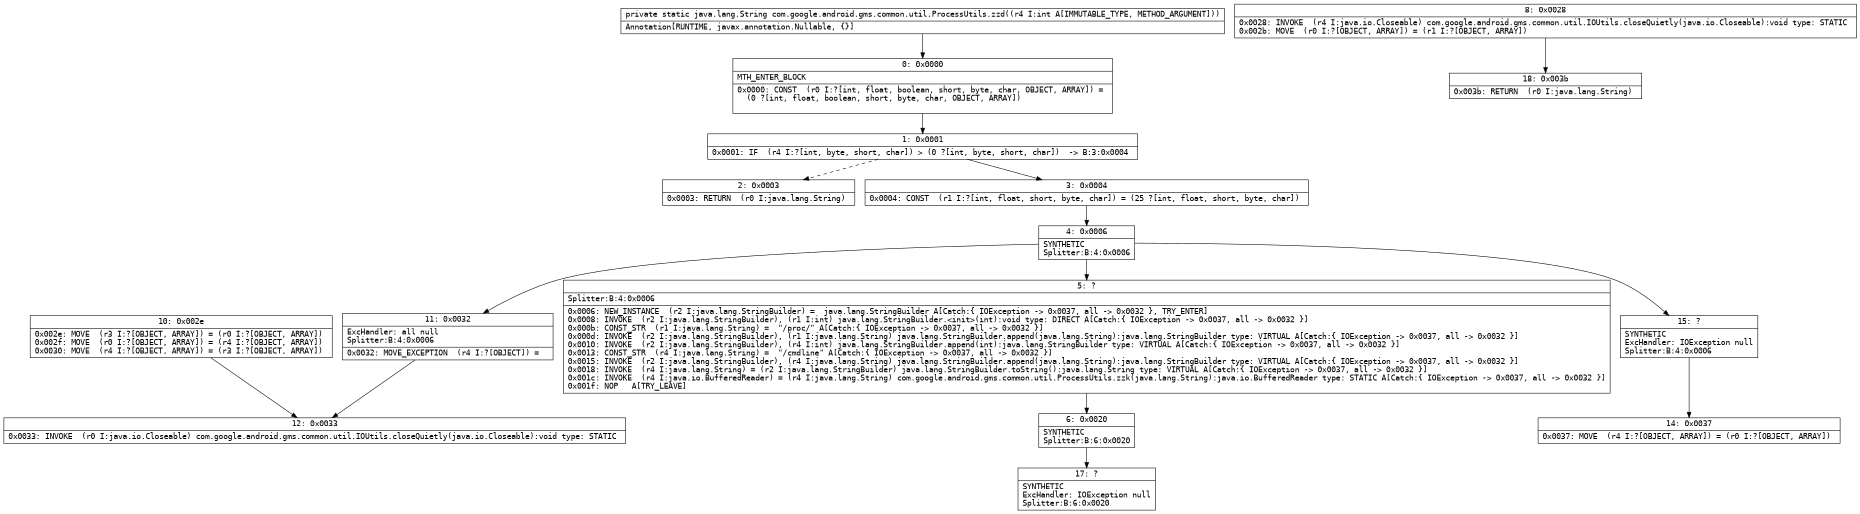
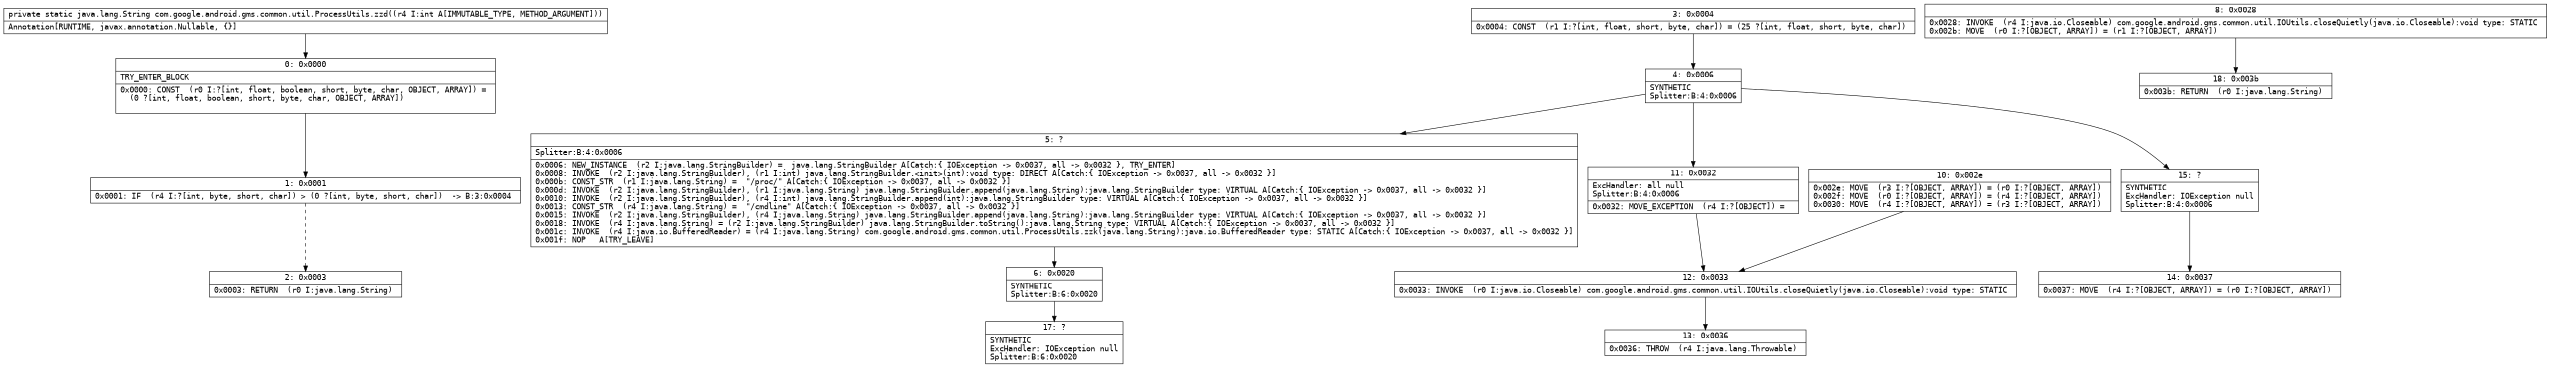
(772, 77) -> (155, 77)
(1002, 169) -> none
none -> (1705, 343)
